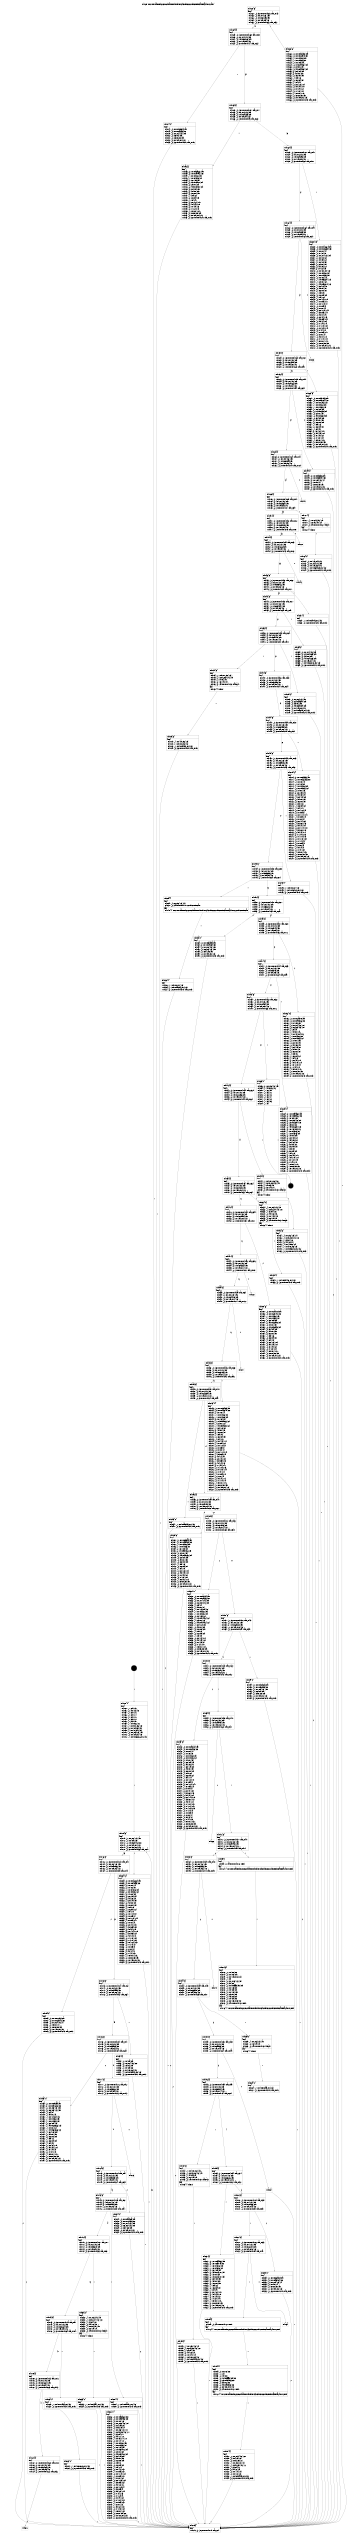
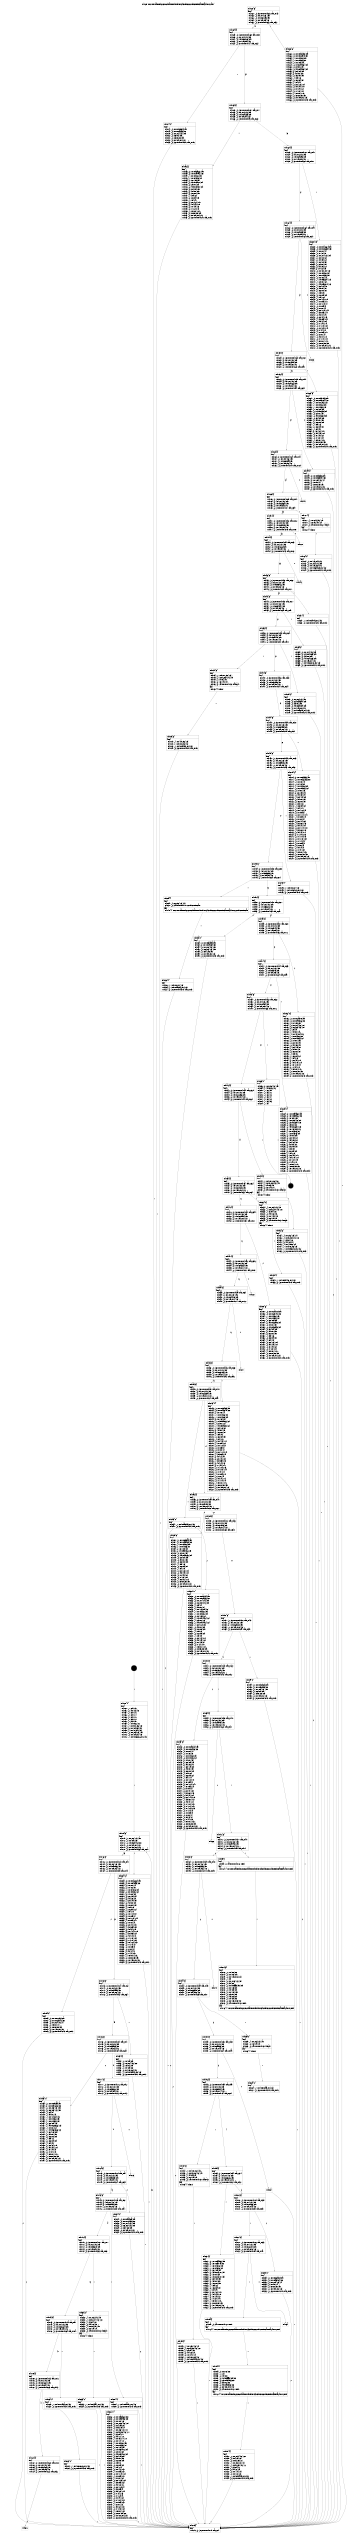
(214, 1561) -> (206, 1558)
